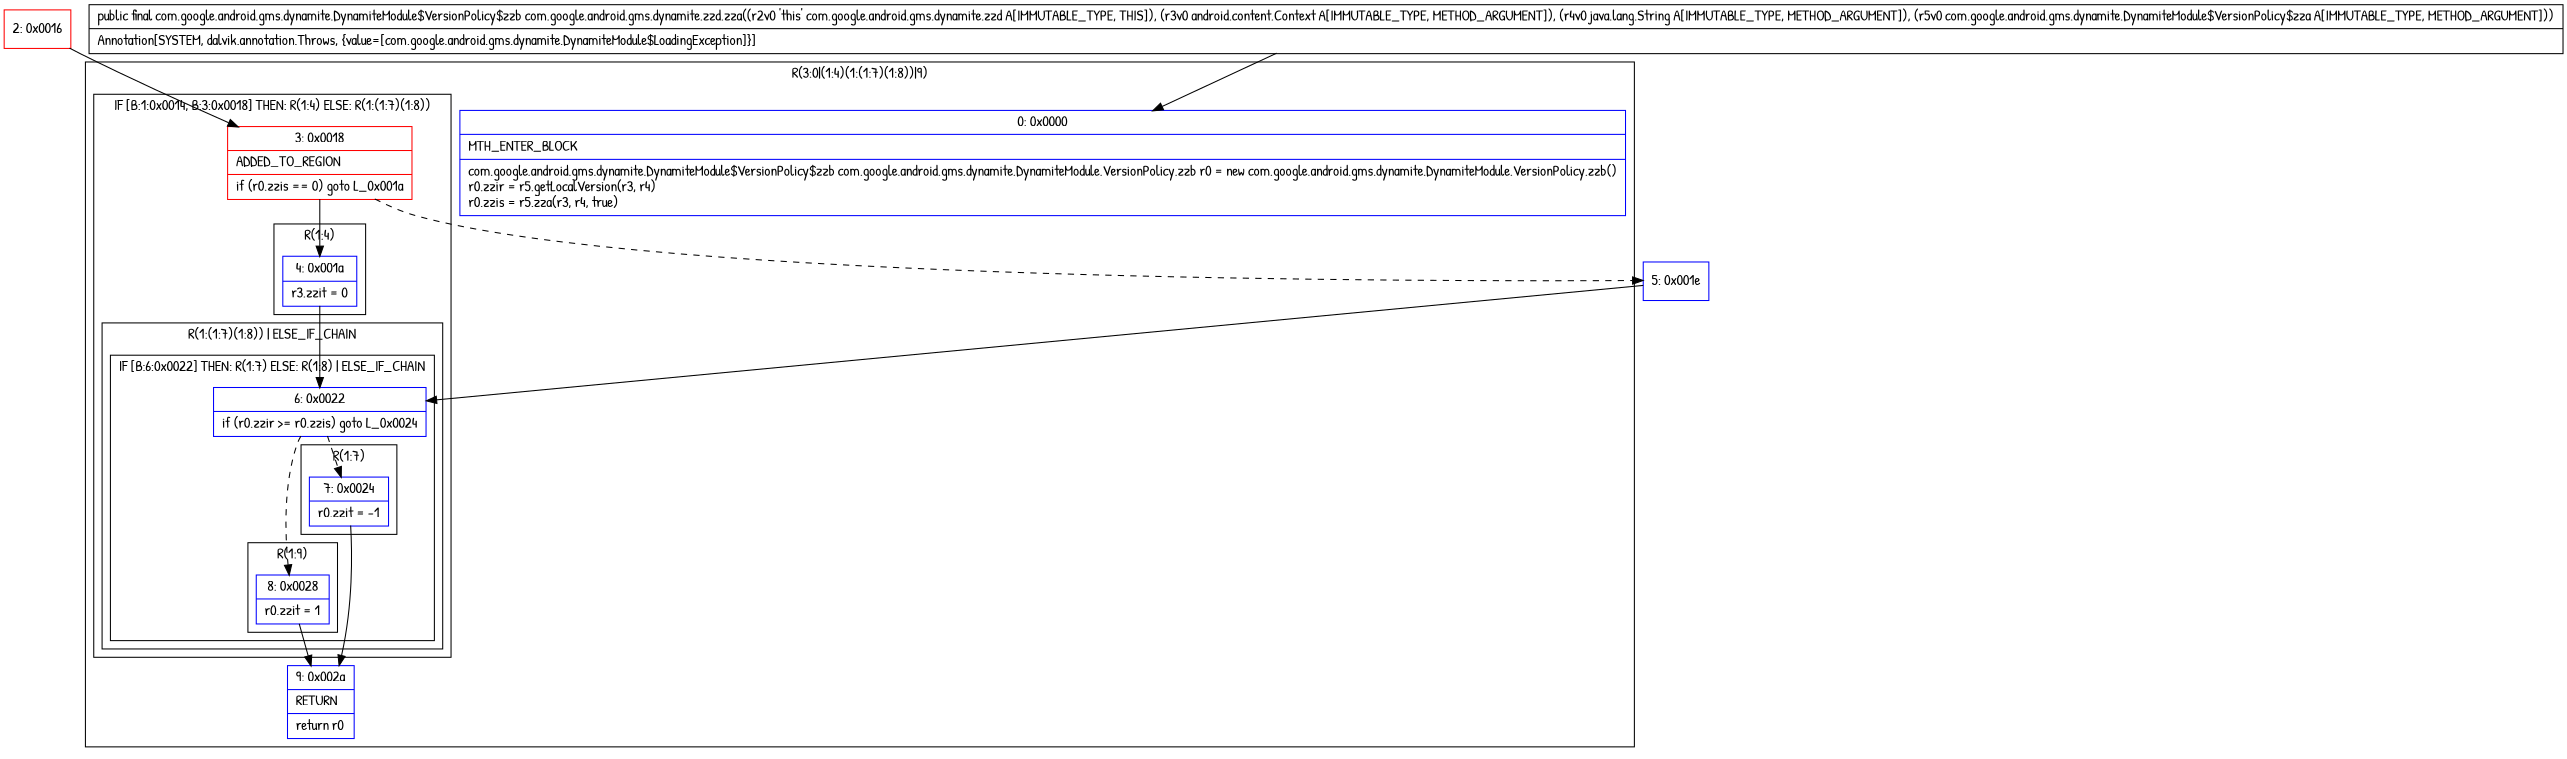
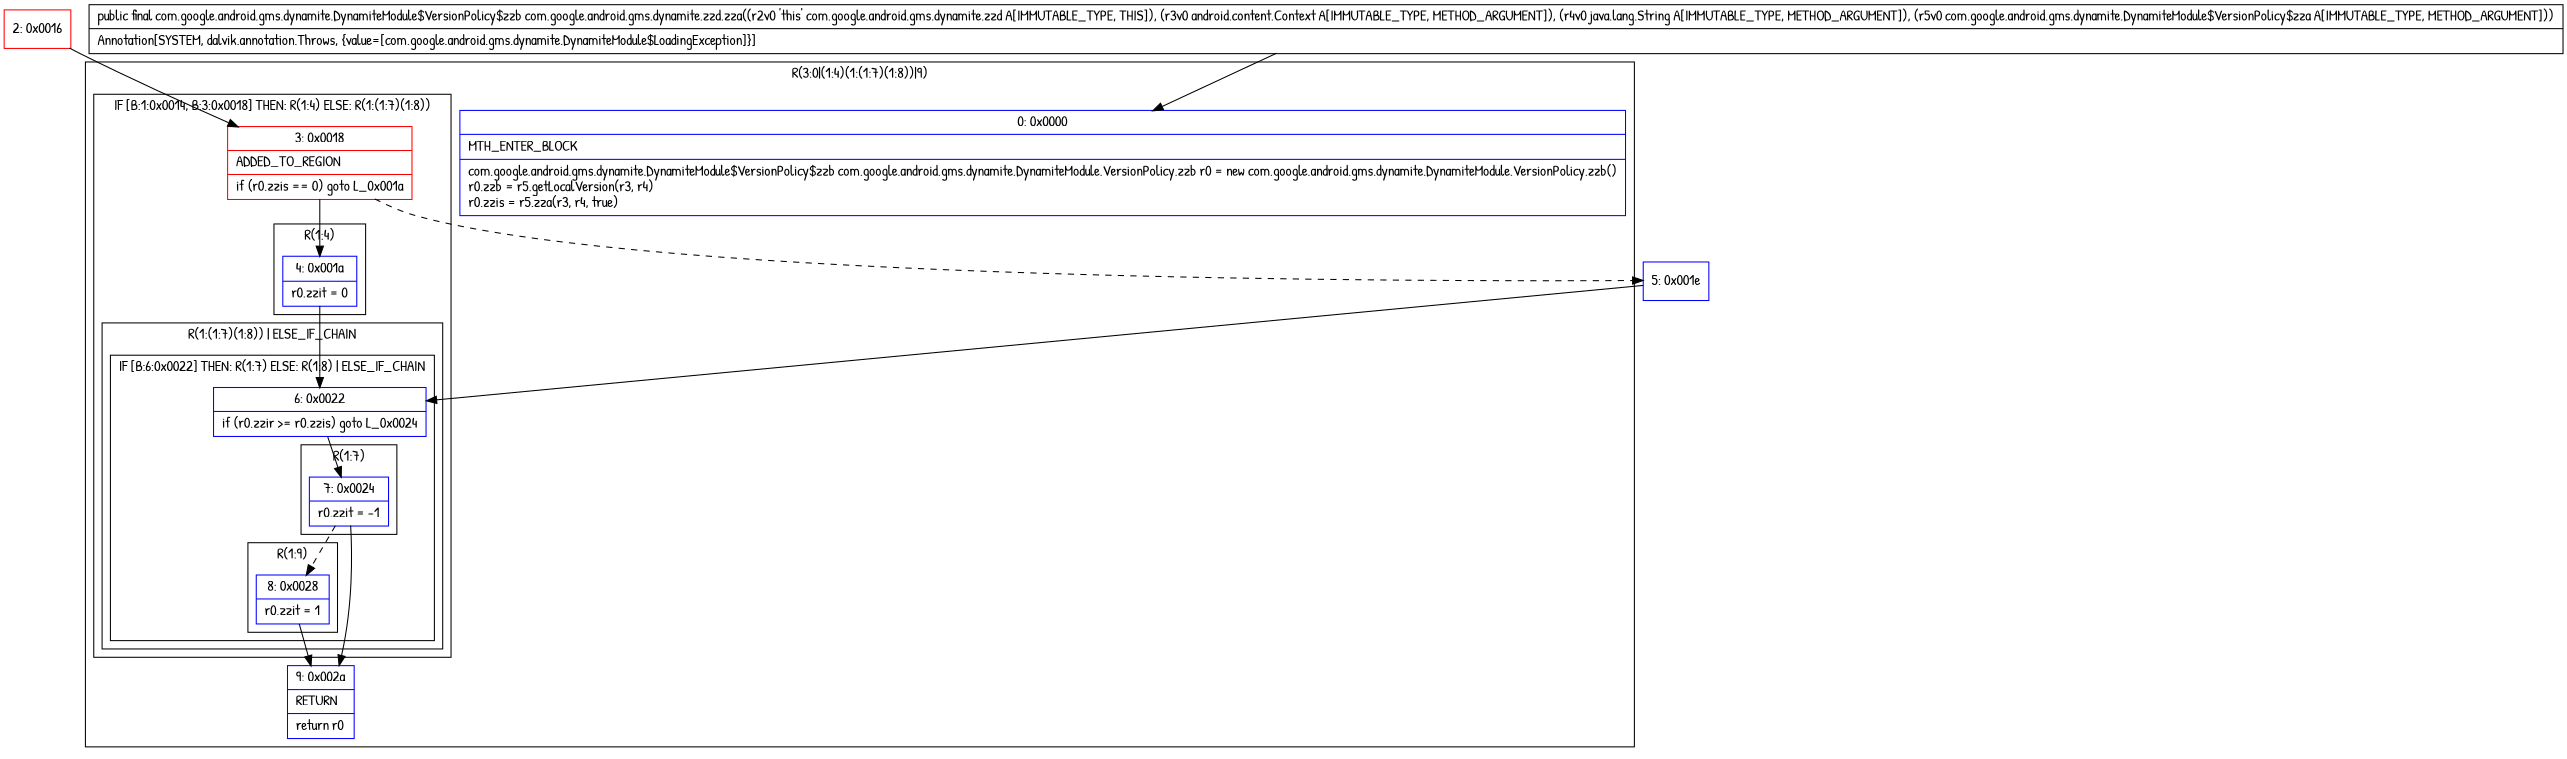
(562, 187) -> (561, 187)
(320, 293) -> (320, 293)
(333, 452) -> (333, 452)
(287, 500) -> (322, 549)
